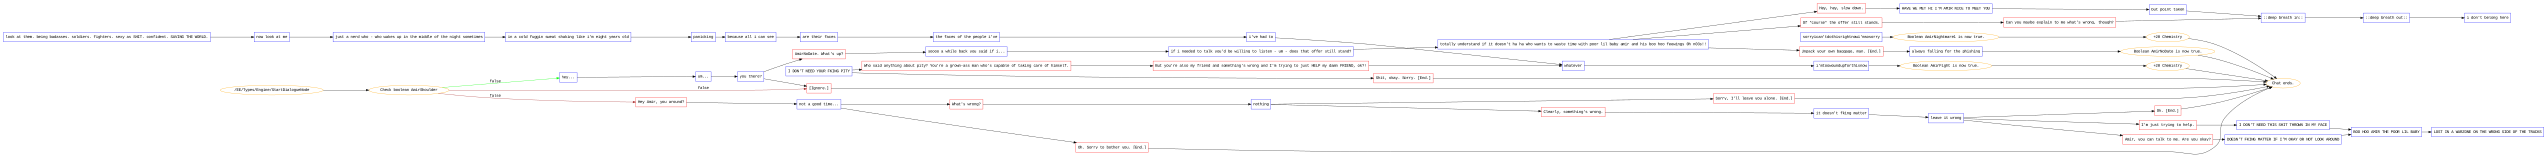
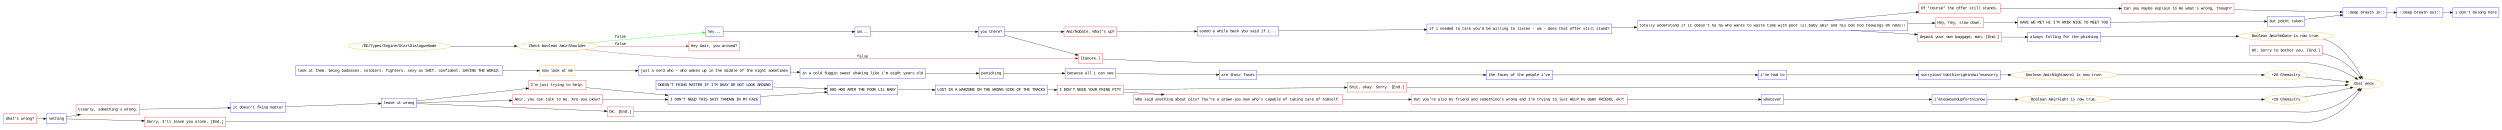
(272, 37) -> (557, 71)
(1425, 50) -> (1851, 75)
(819, 71) -> (1090, 90)
none -> (1051, 90)
(819, 104) -> none
(2218, 139) -> (634, 99)
